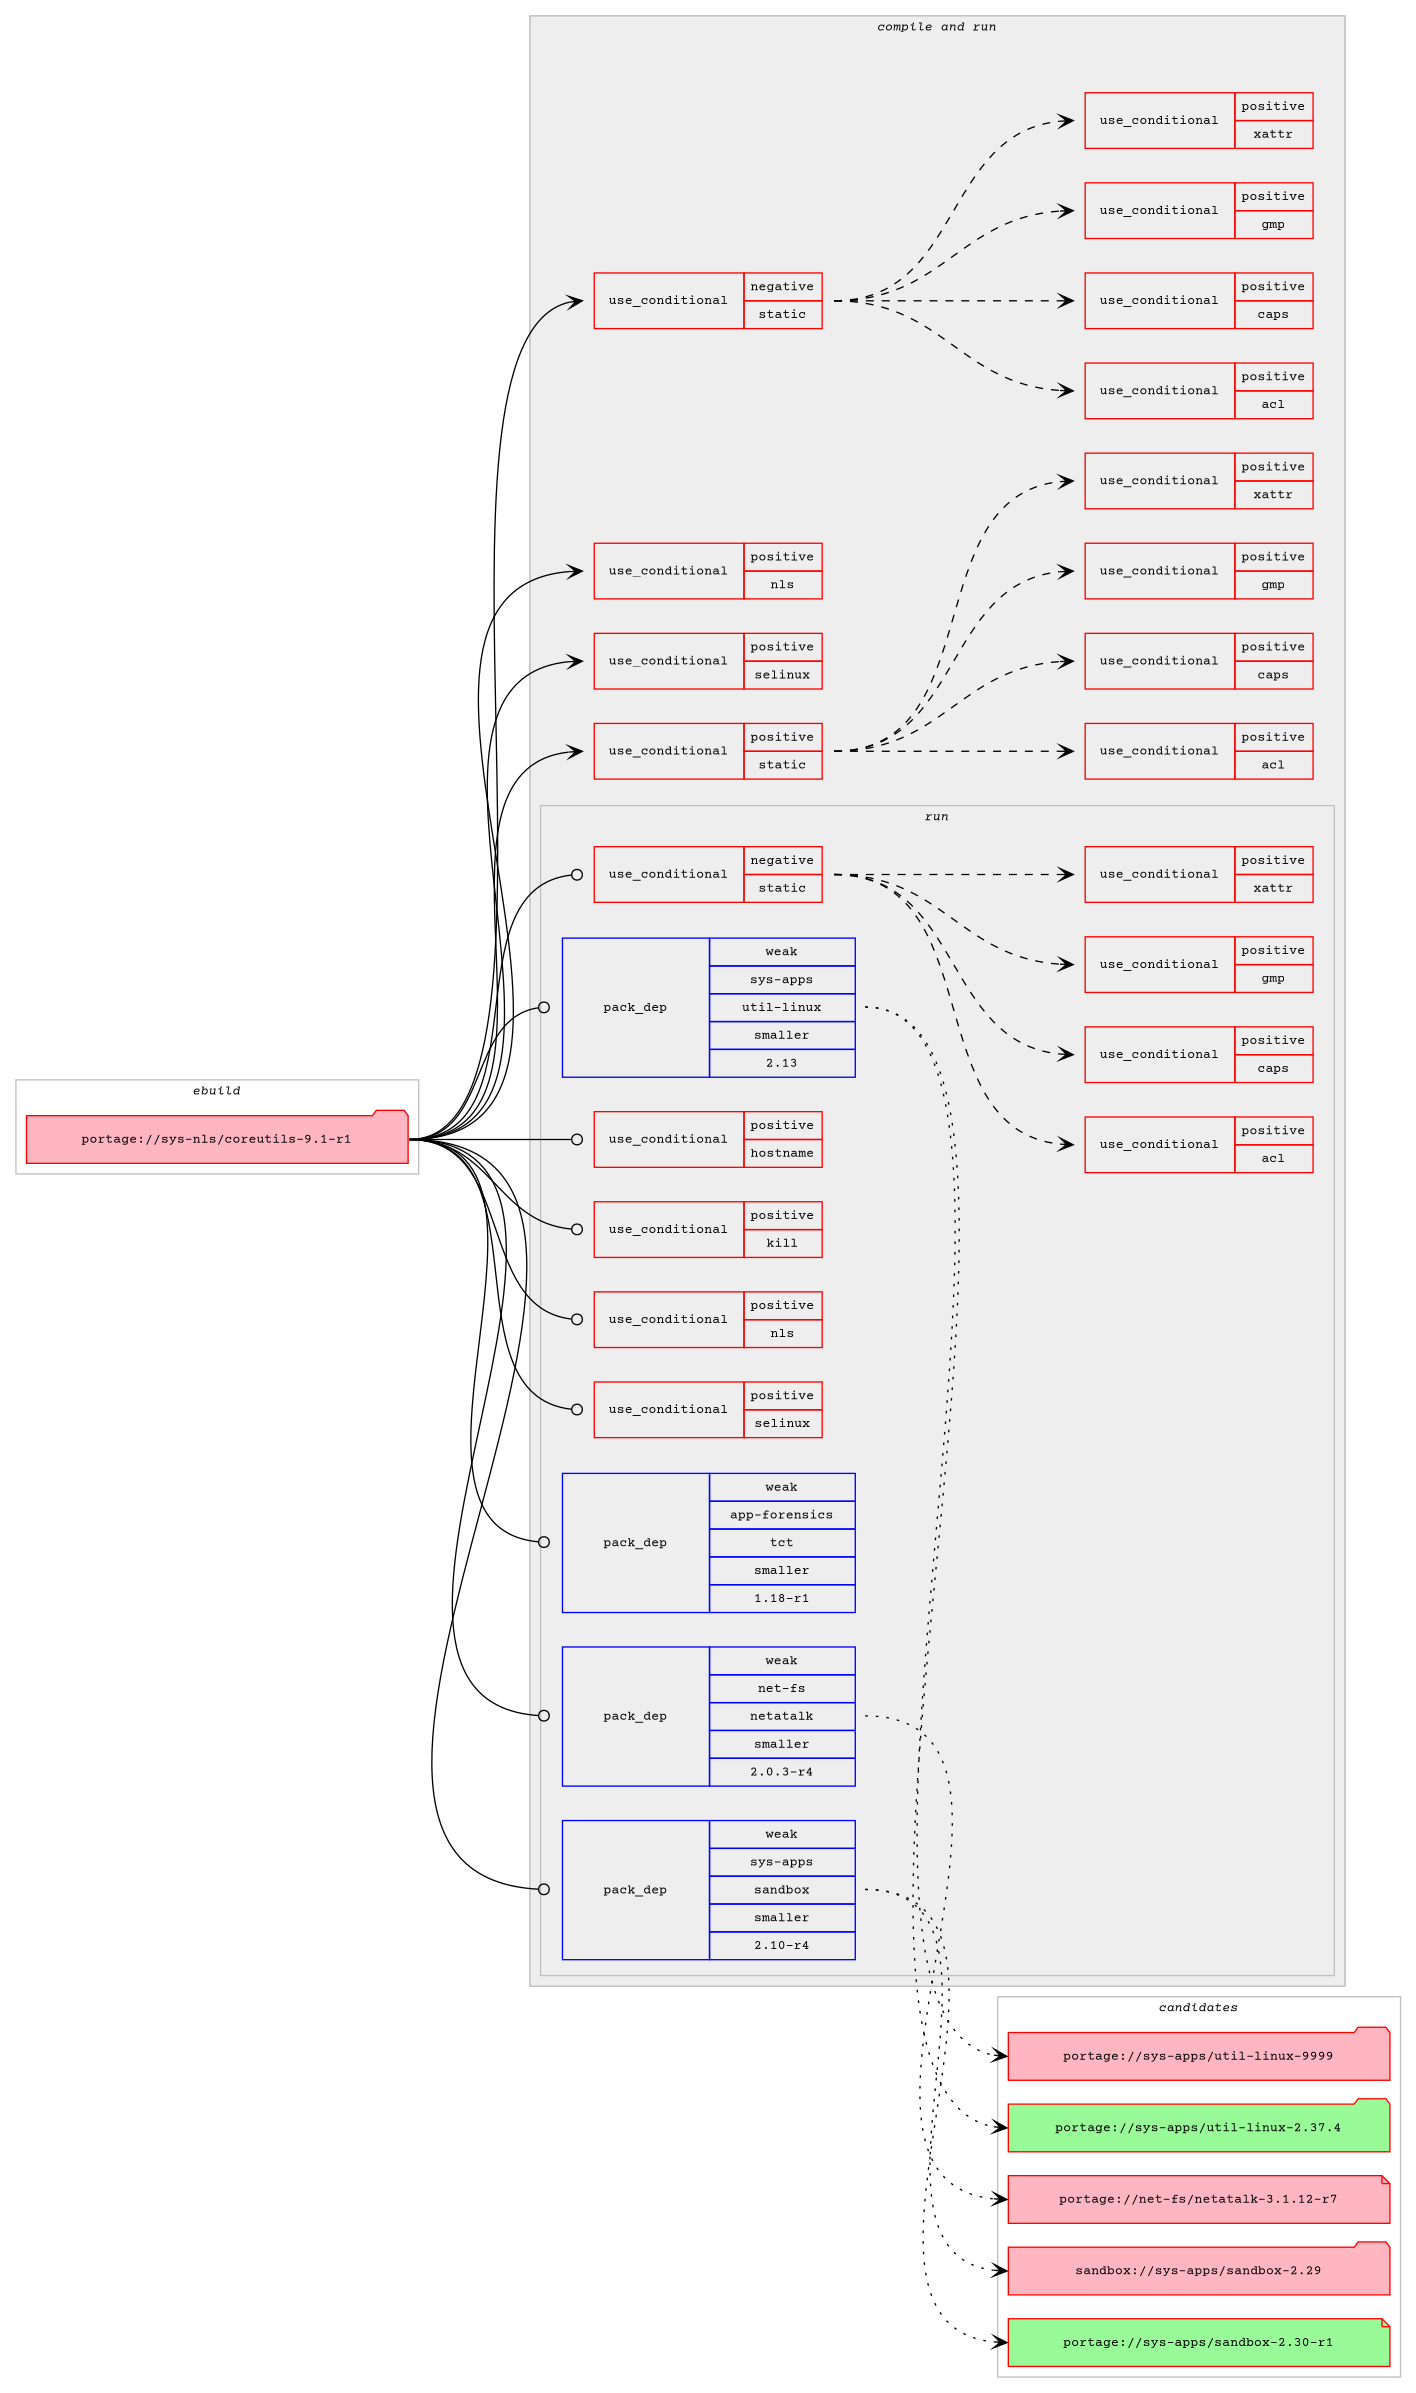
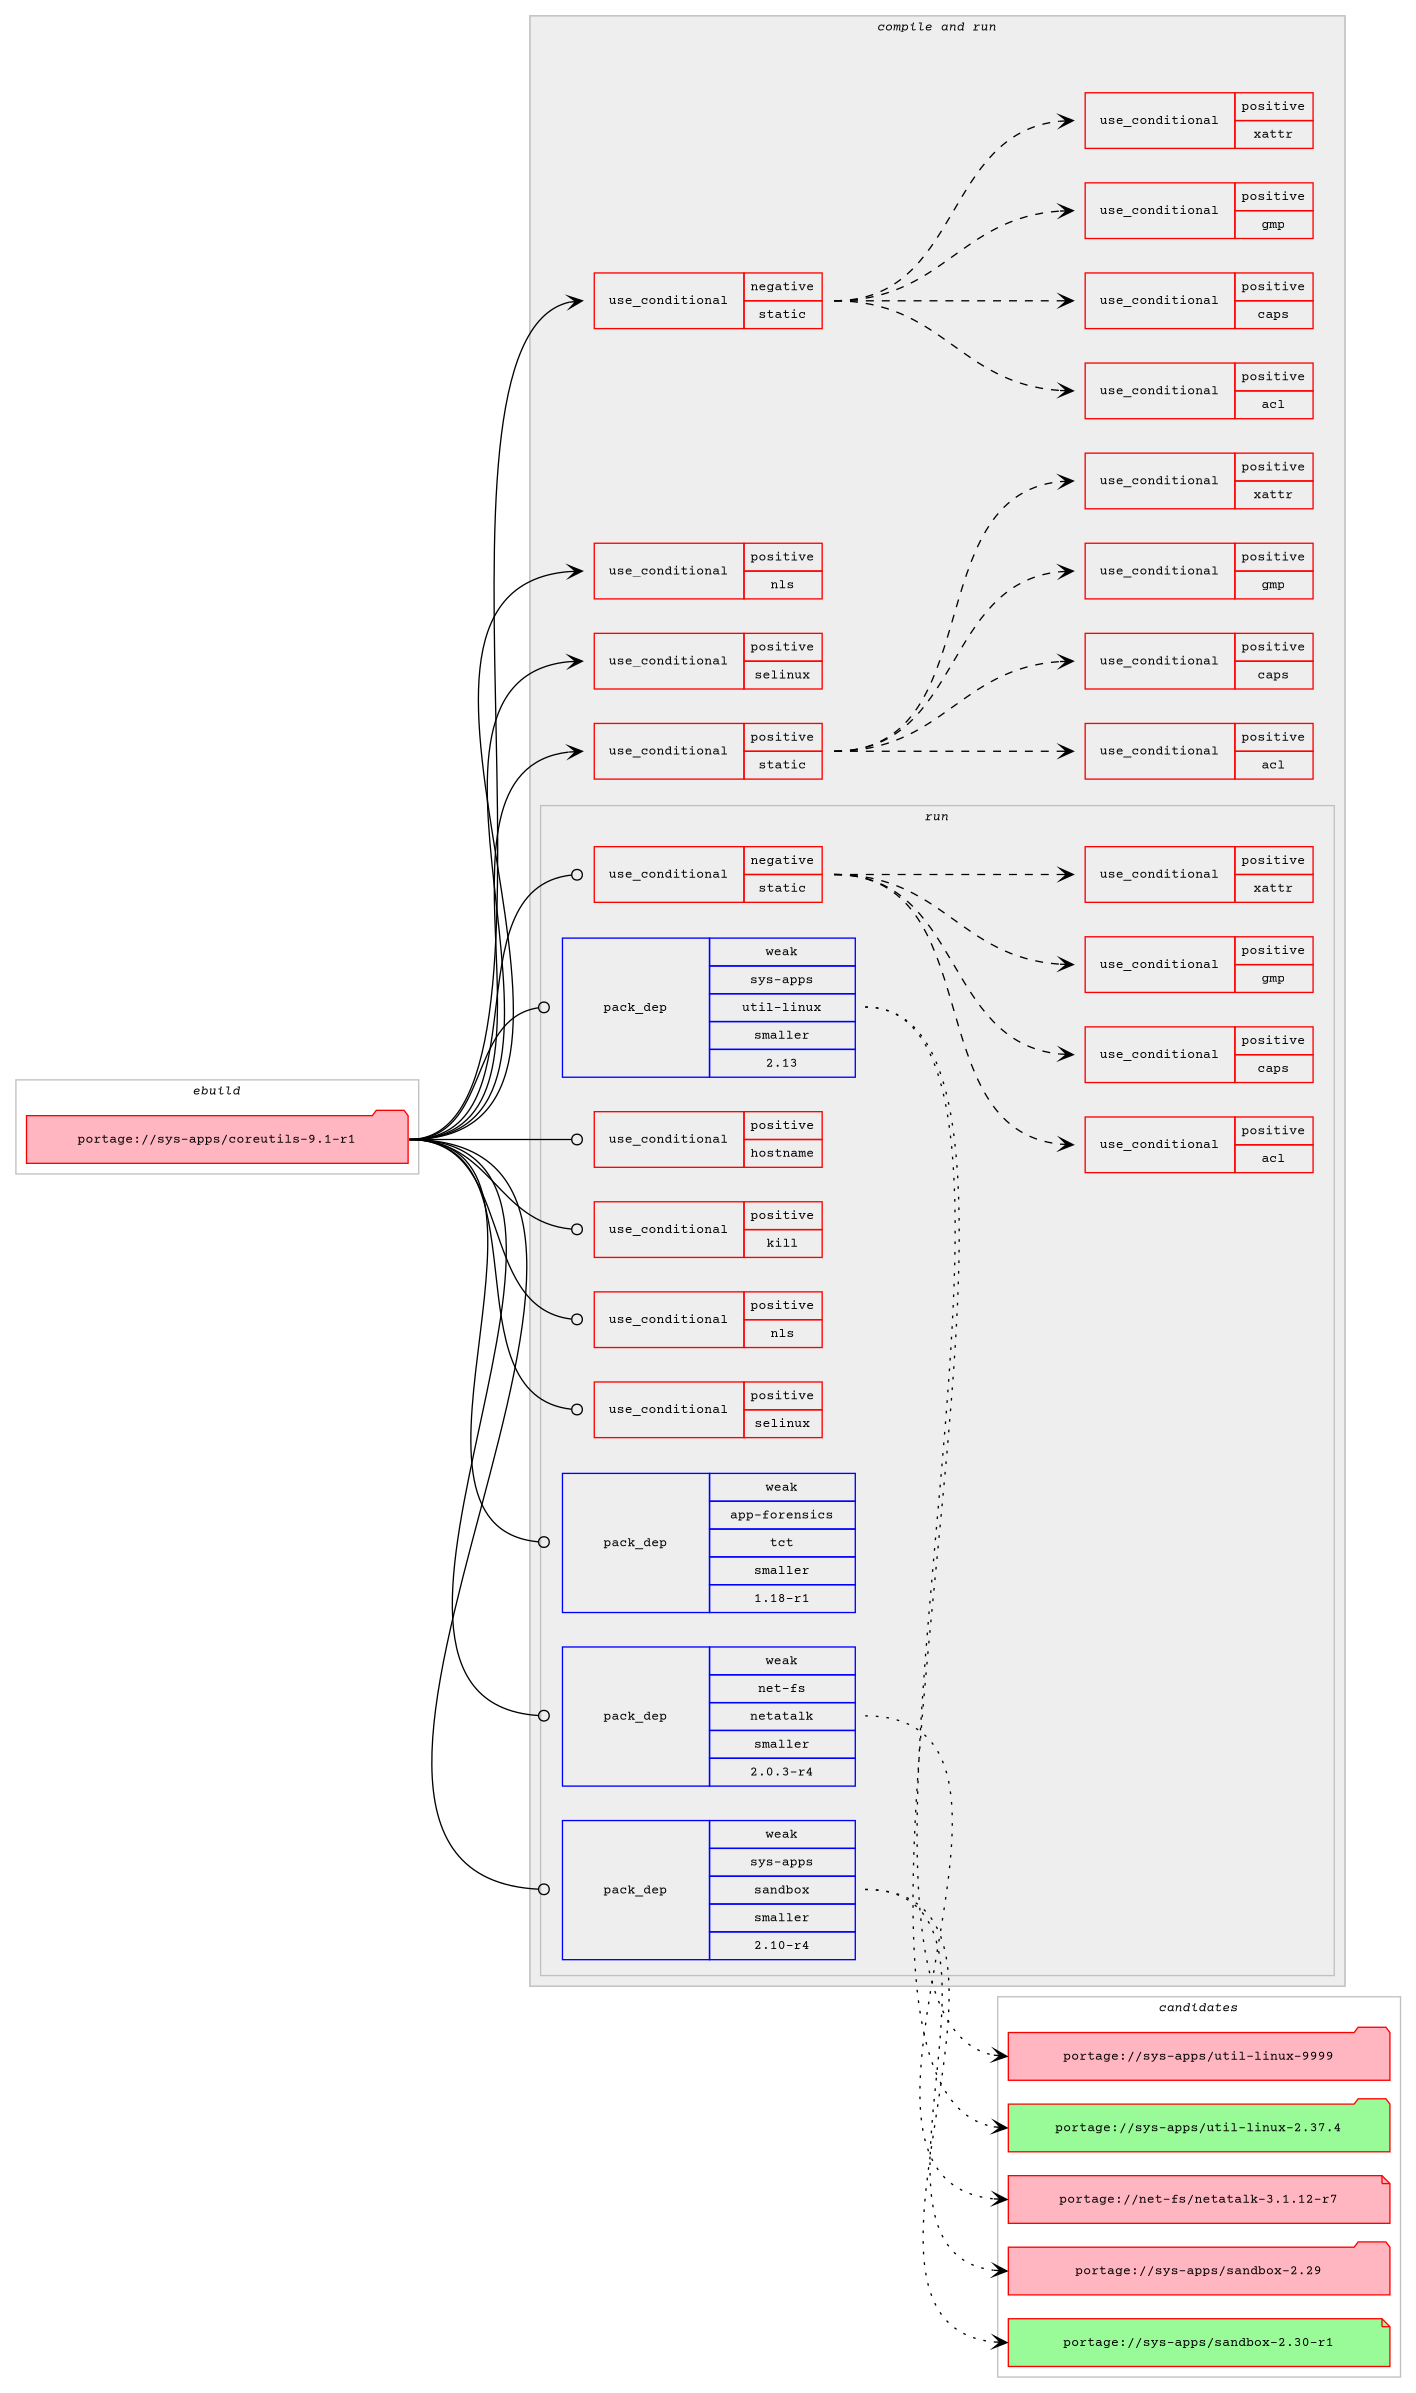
(217, 1140) -> (217, 1140)
(1199, 2271) -> (1199, 2271)
